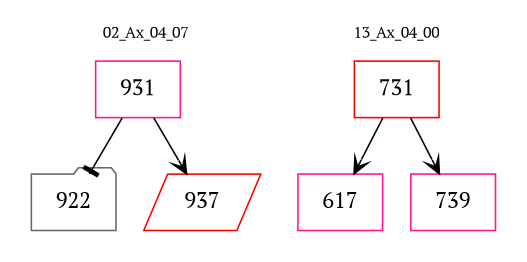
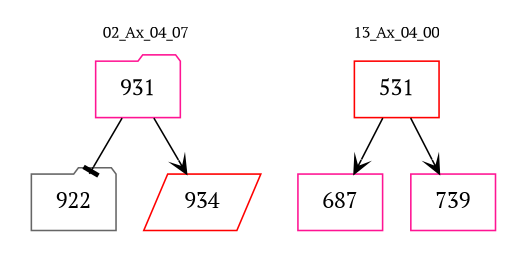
(138, 89) -> (138, 89)
(397, 89) -> (397, 89)
(202, 202) -> (202, 202)
(340, 202) -> (340, 202)
